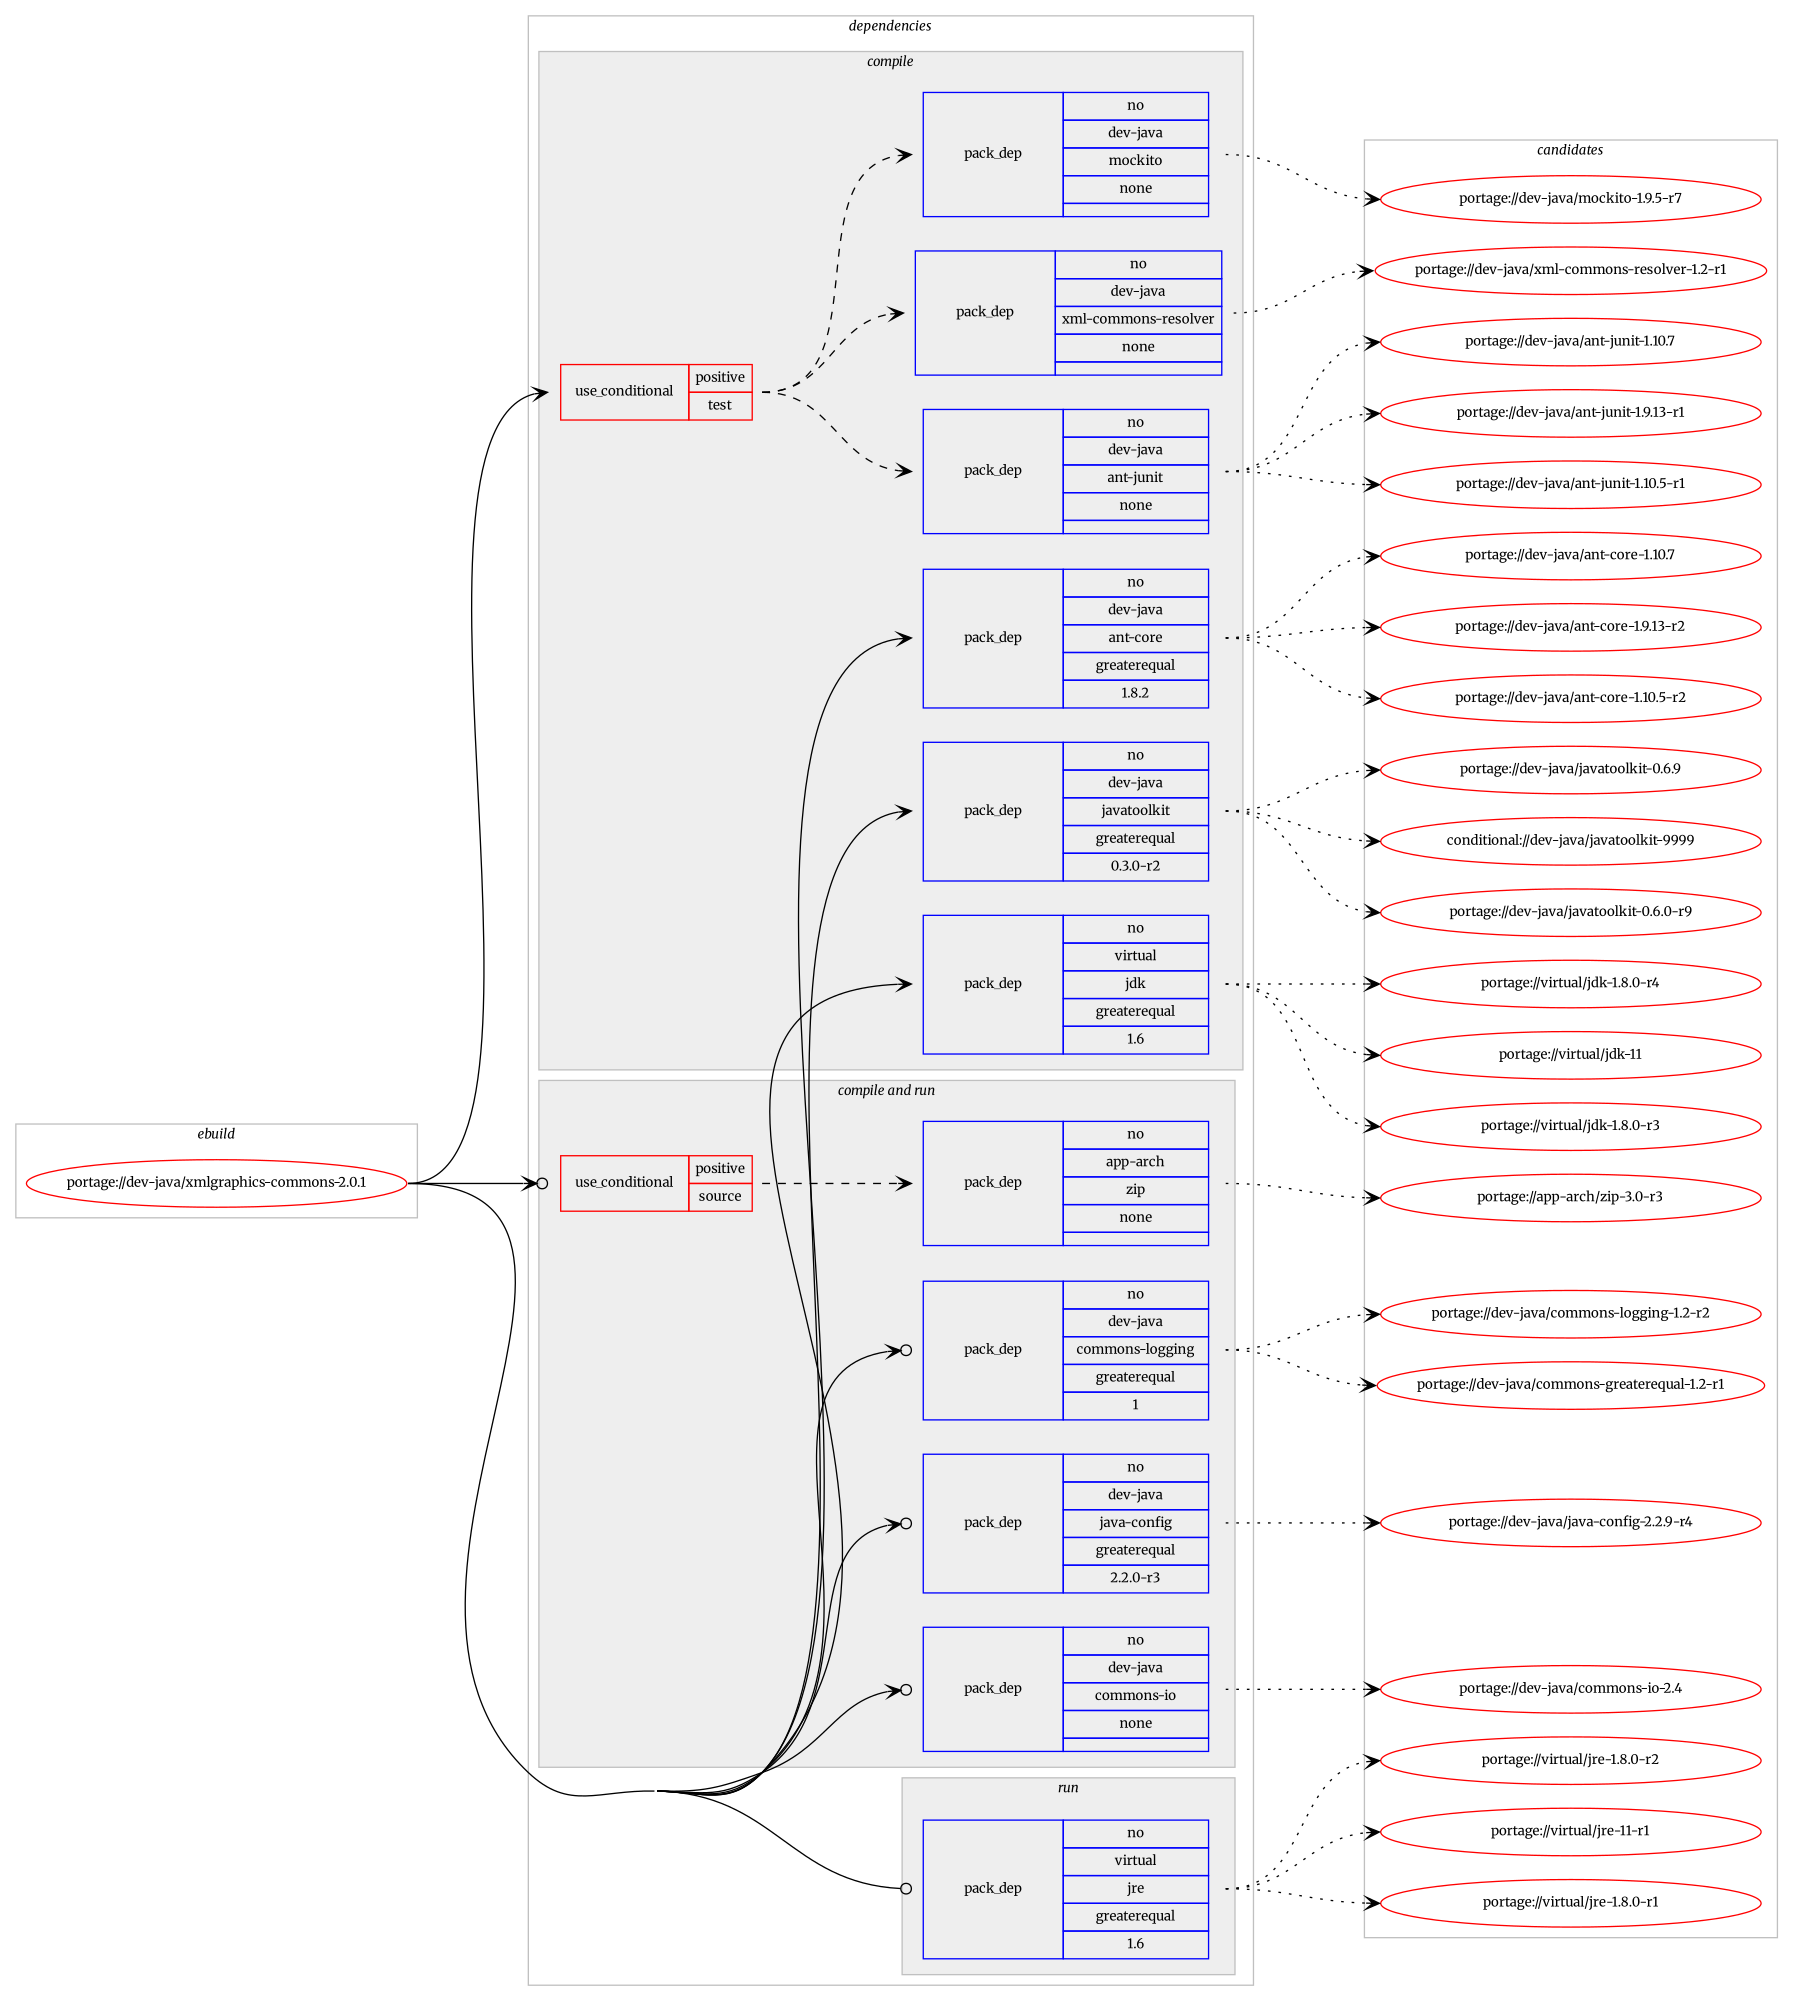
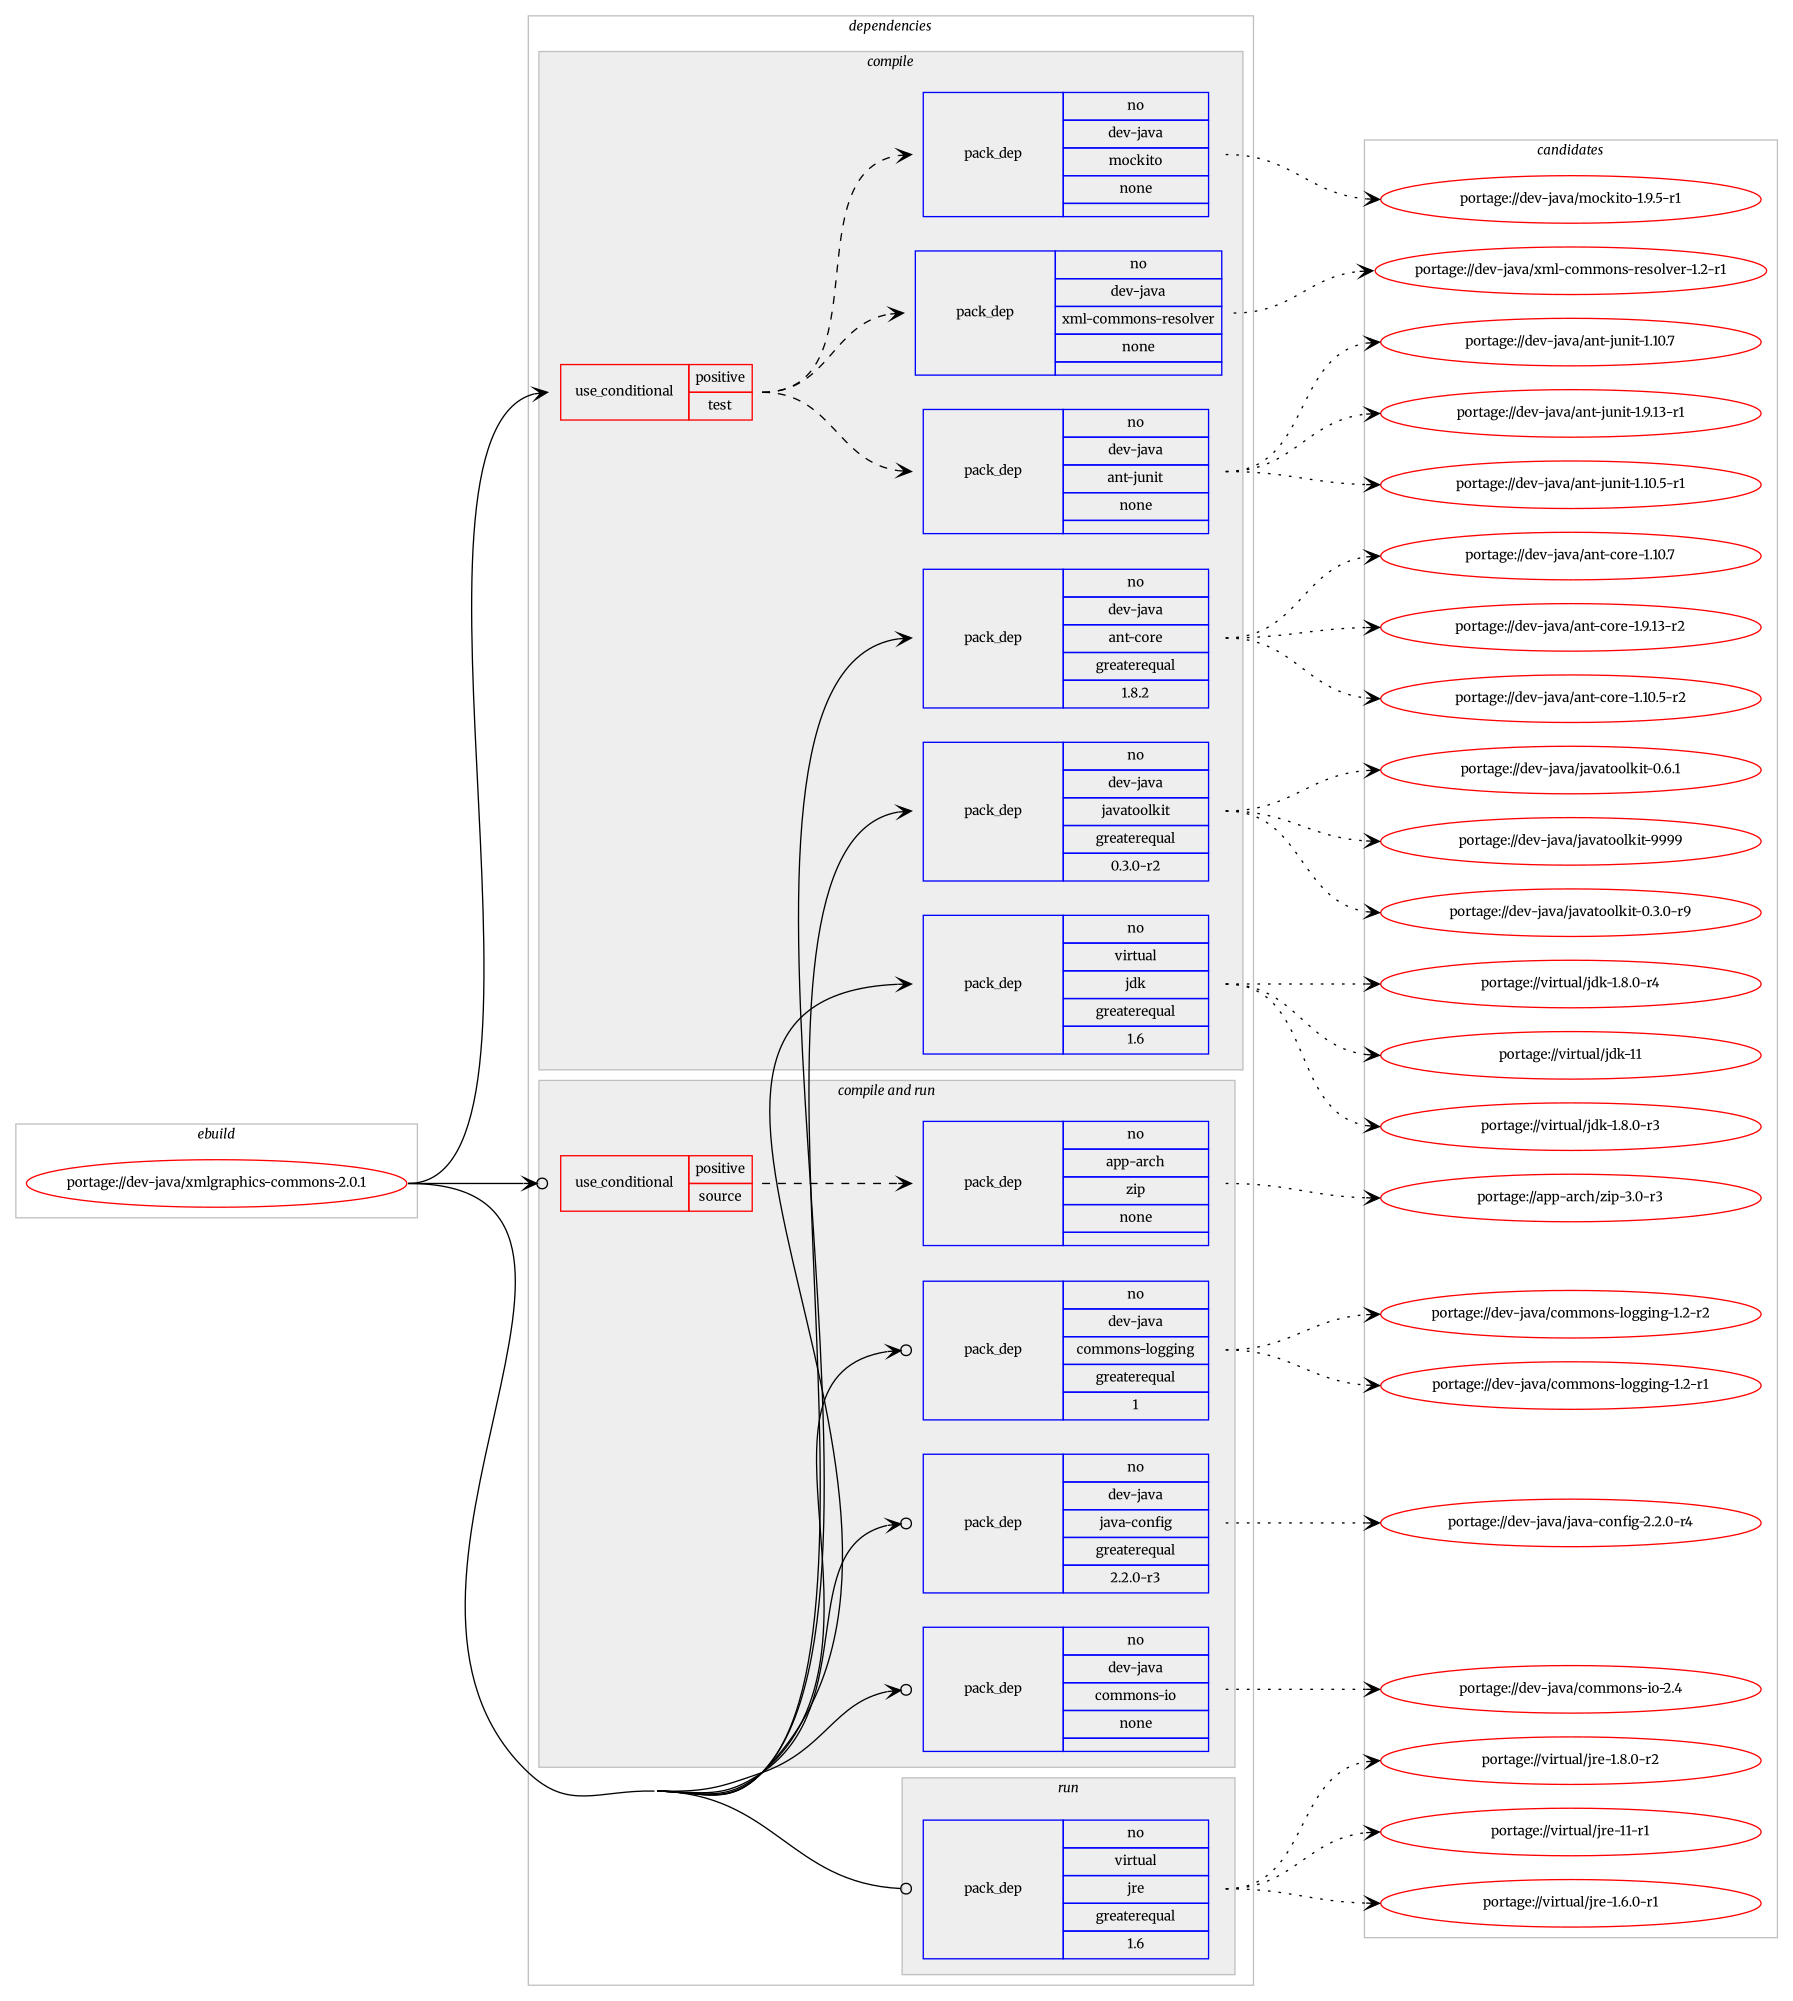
(1571, 199) -> (1571, 199)
(1571, 770) -> (1571, 770)
(1571, 841) -> (1571, 841)
(1571, 913) -> (1571, 913)
(1571, 1386) -> (1571, 1386)
(1571, 1523) -> (1571, 1523)
(1571, 1903) -> (1571, 1903)
